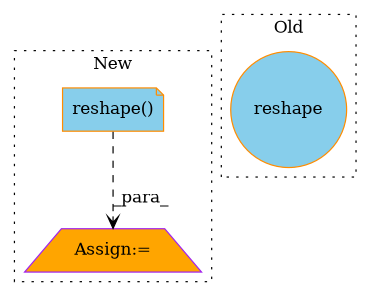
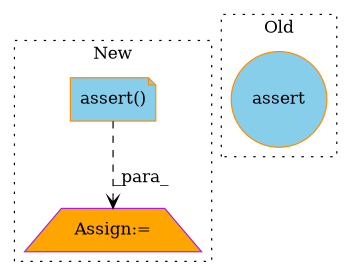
(113, 110) -> (113, 99)
(289, 110) -> (279, 99)
